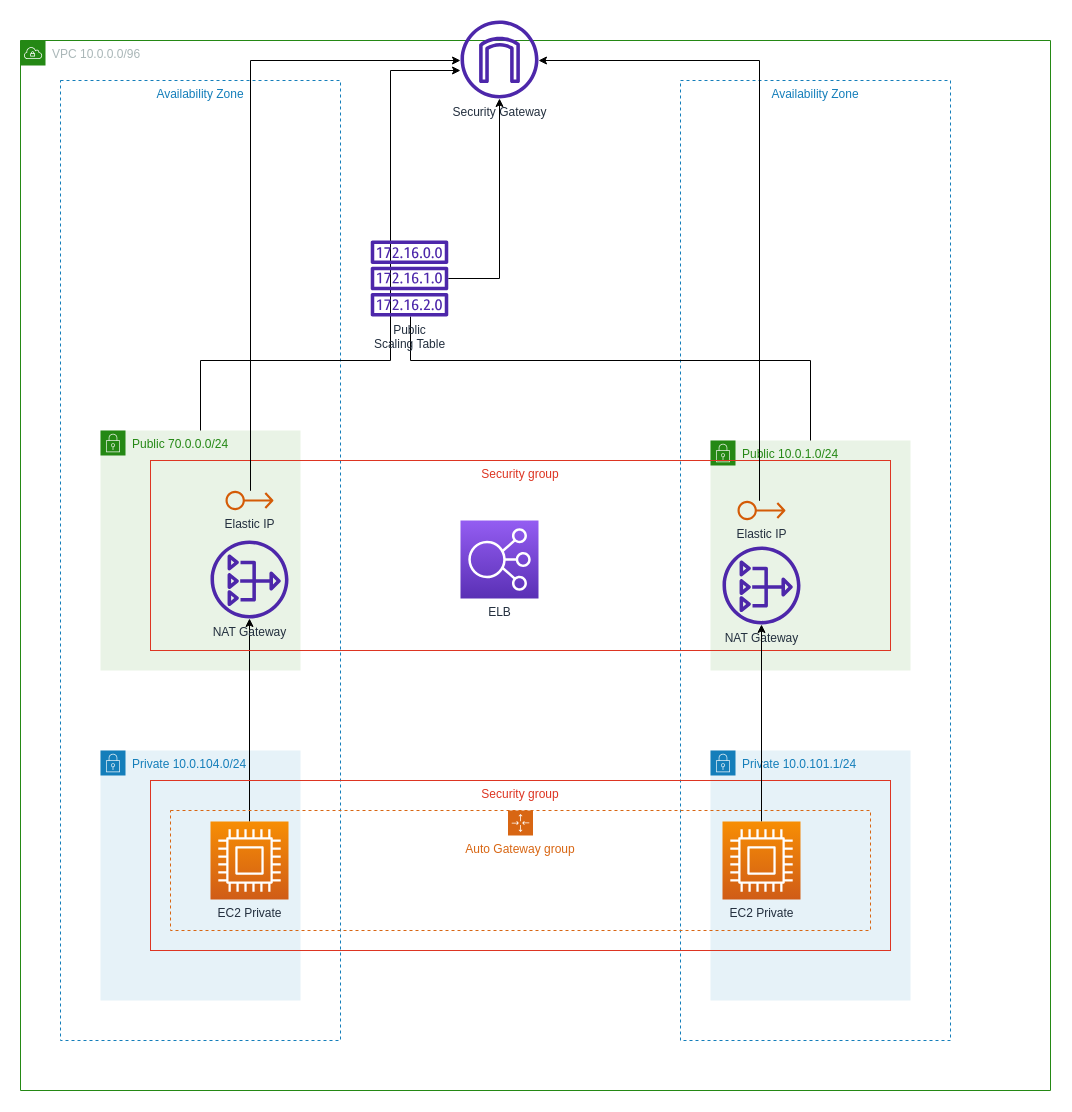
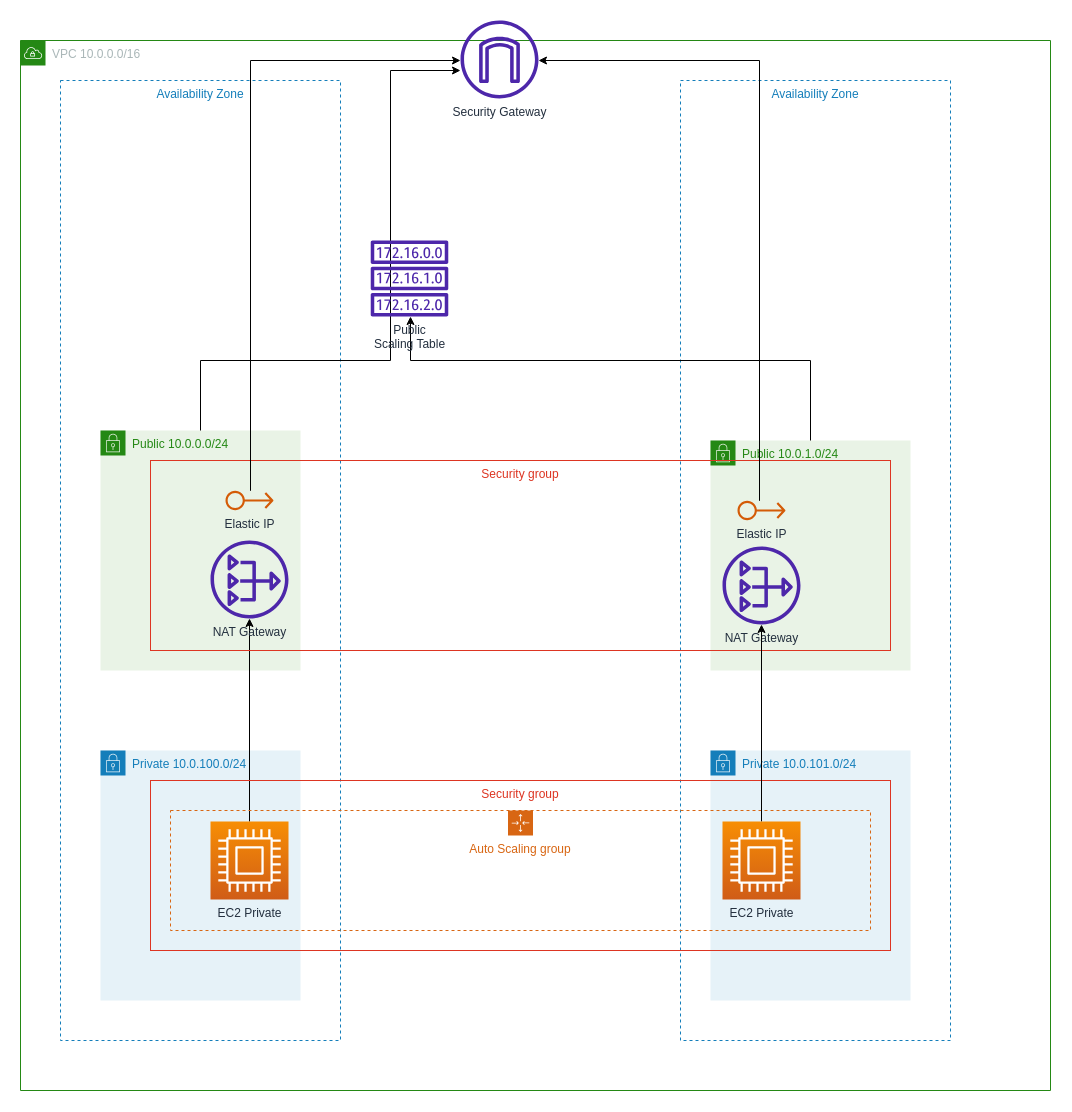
(97, 55) -> (97, 55)
(500, 217) -> none
(411, 322) -> (411, 324)
(184, 445) -> (184, 445)
(500, 560) -> none
(195, 765) -> (195, 765)
(805, 765) -> (805, 765)
(521, 850) -> (521, 850)
